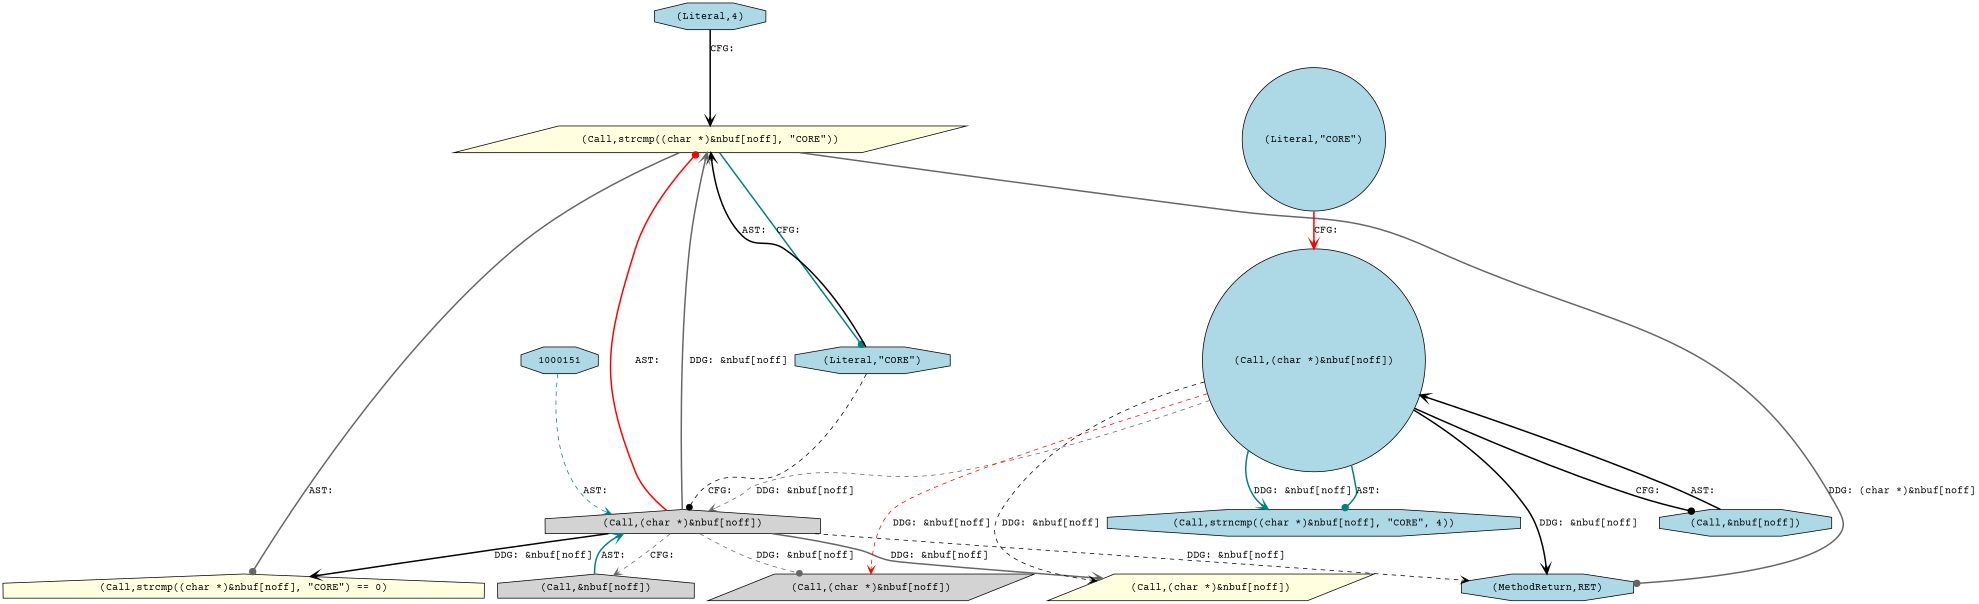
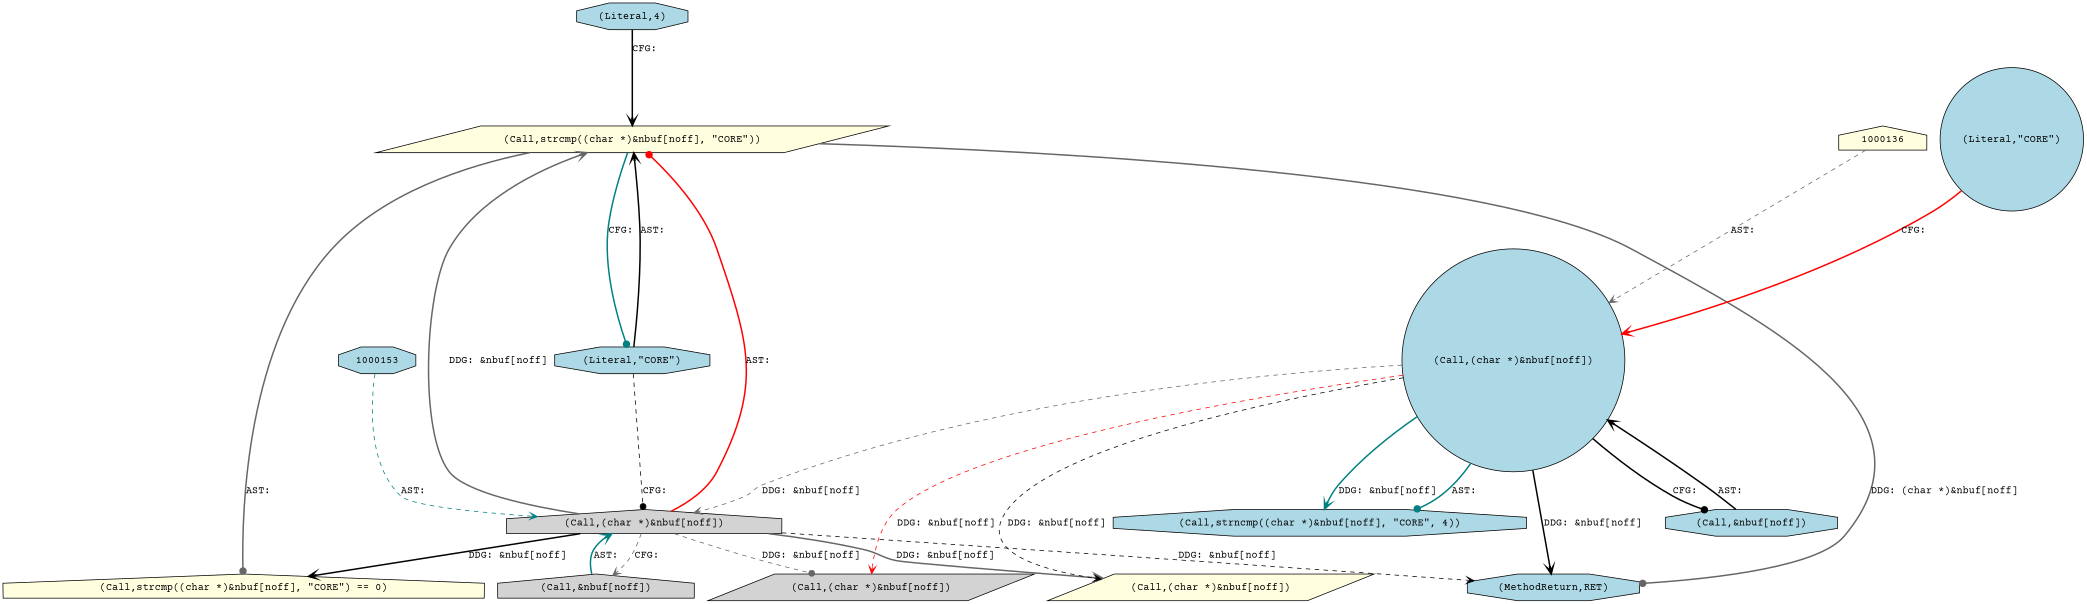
none -> (1883, 139)
(560, 360) -> (377, 360)
